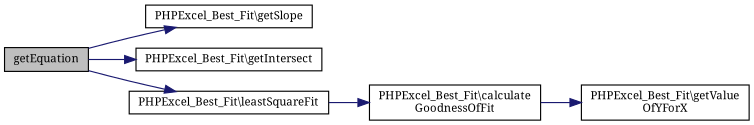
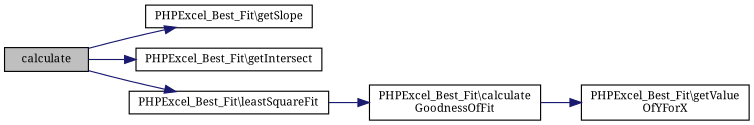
(46, 60) -> (46, 60)
